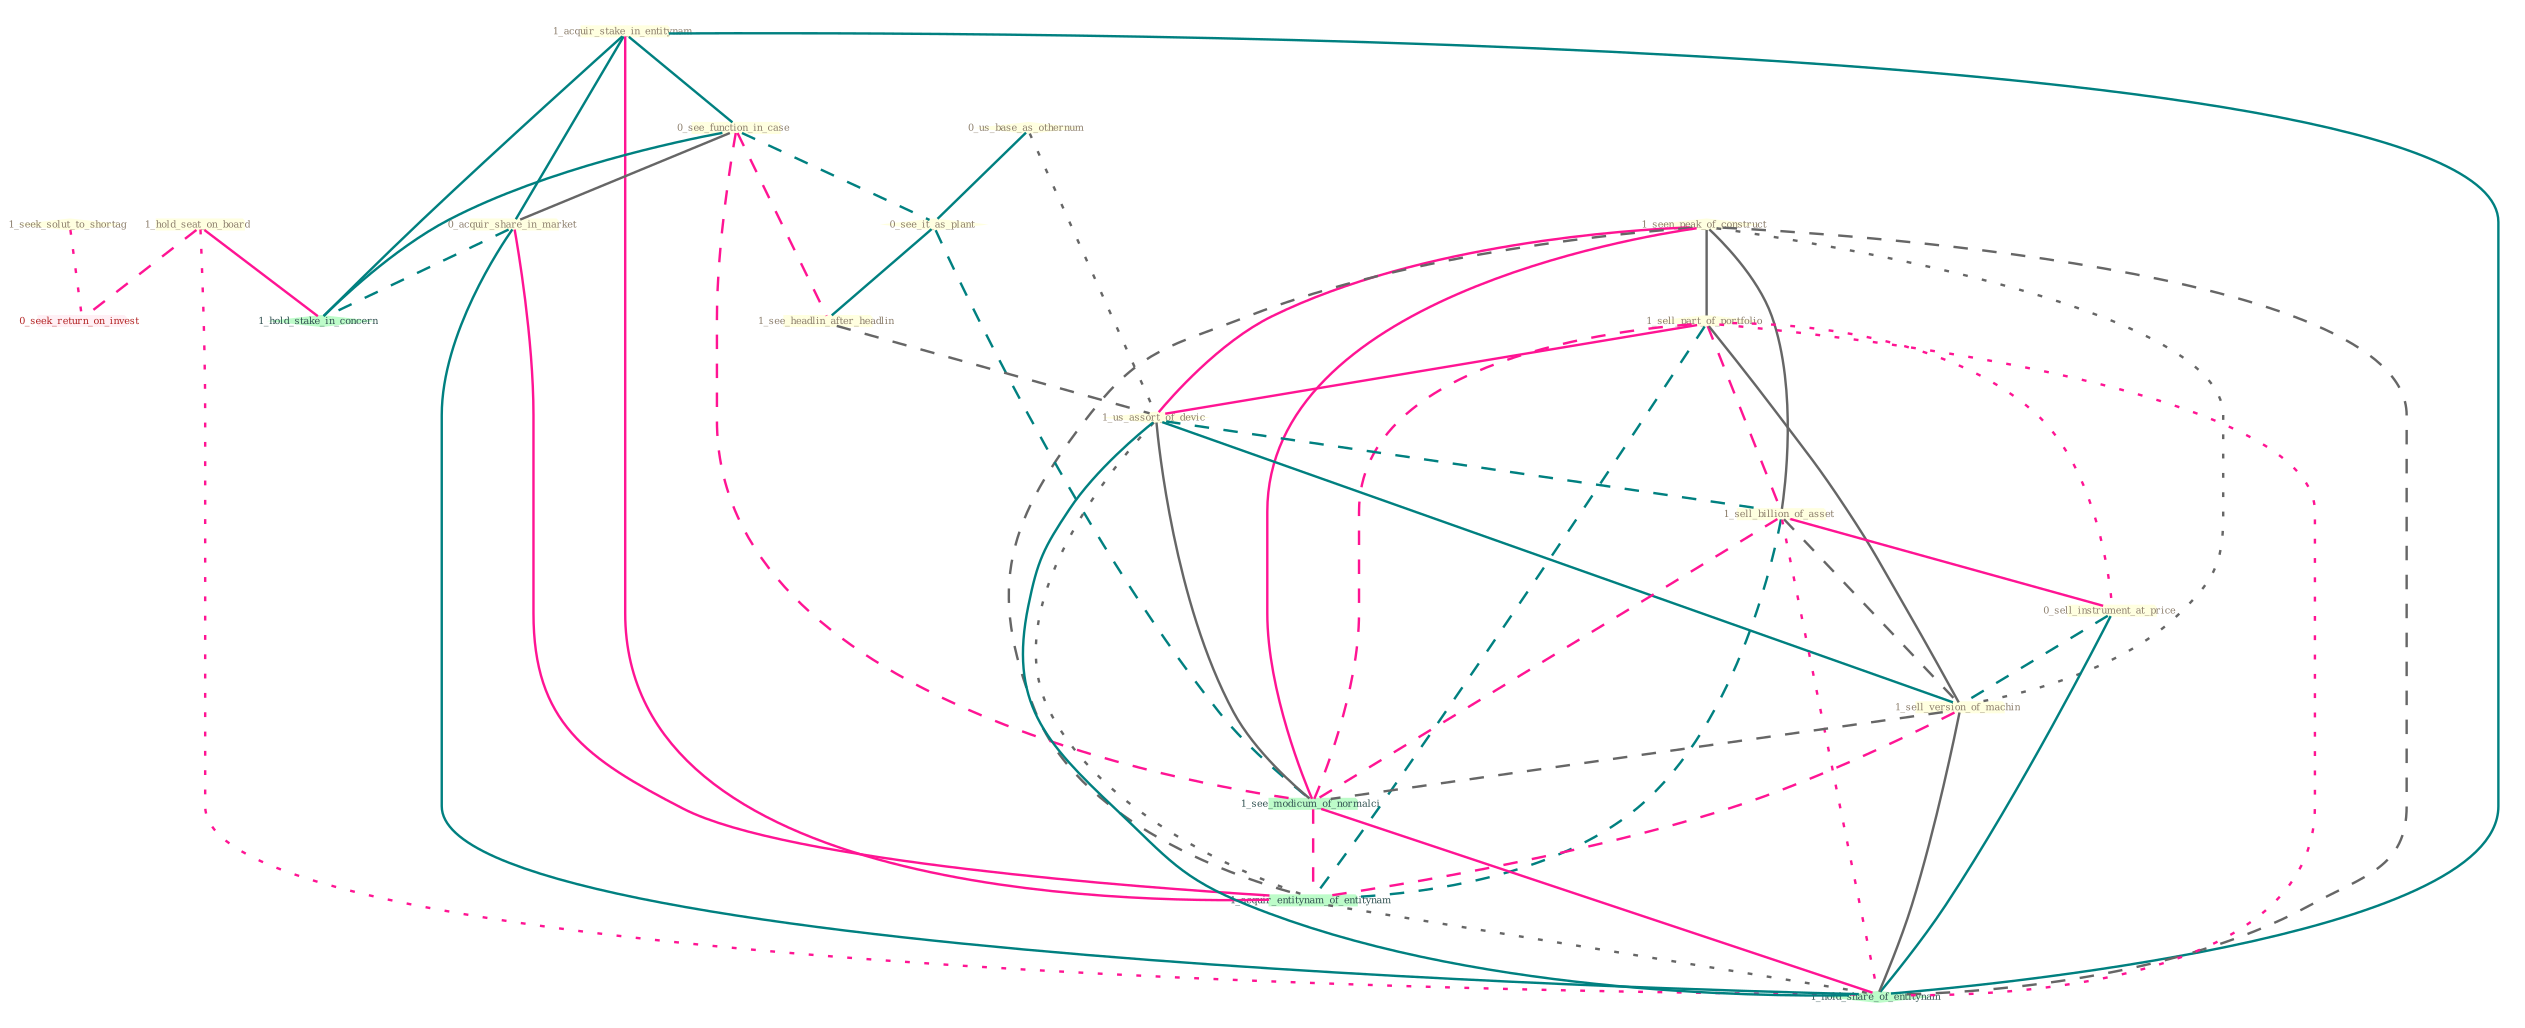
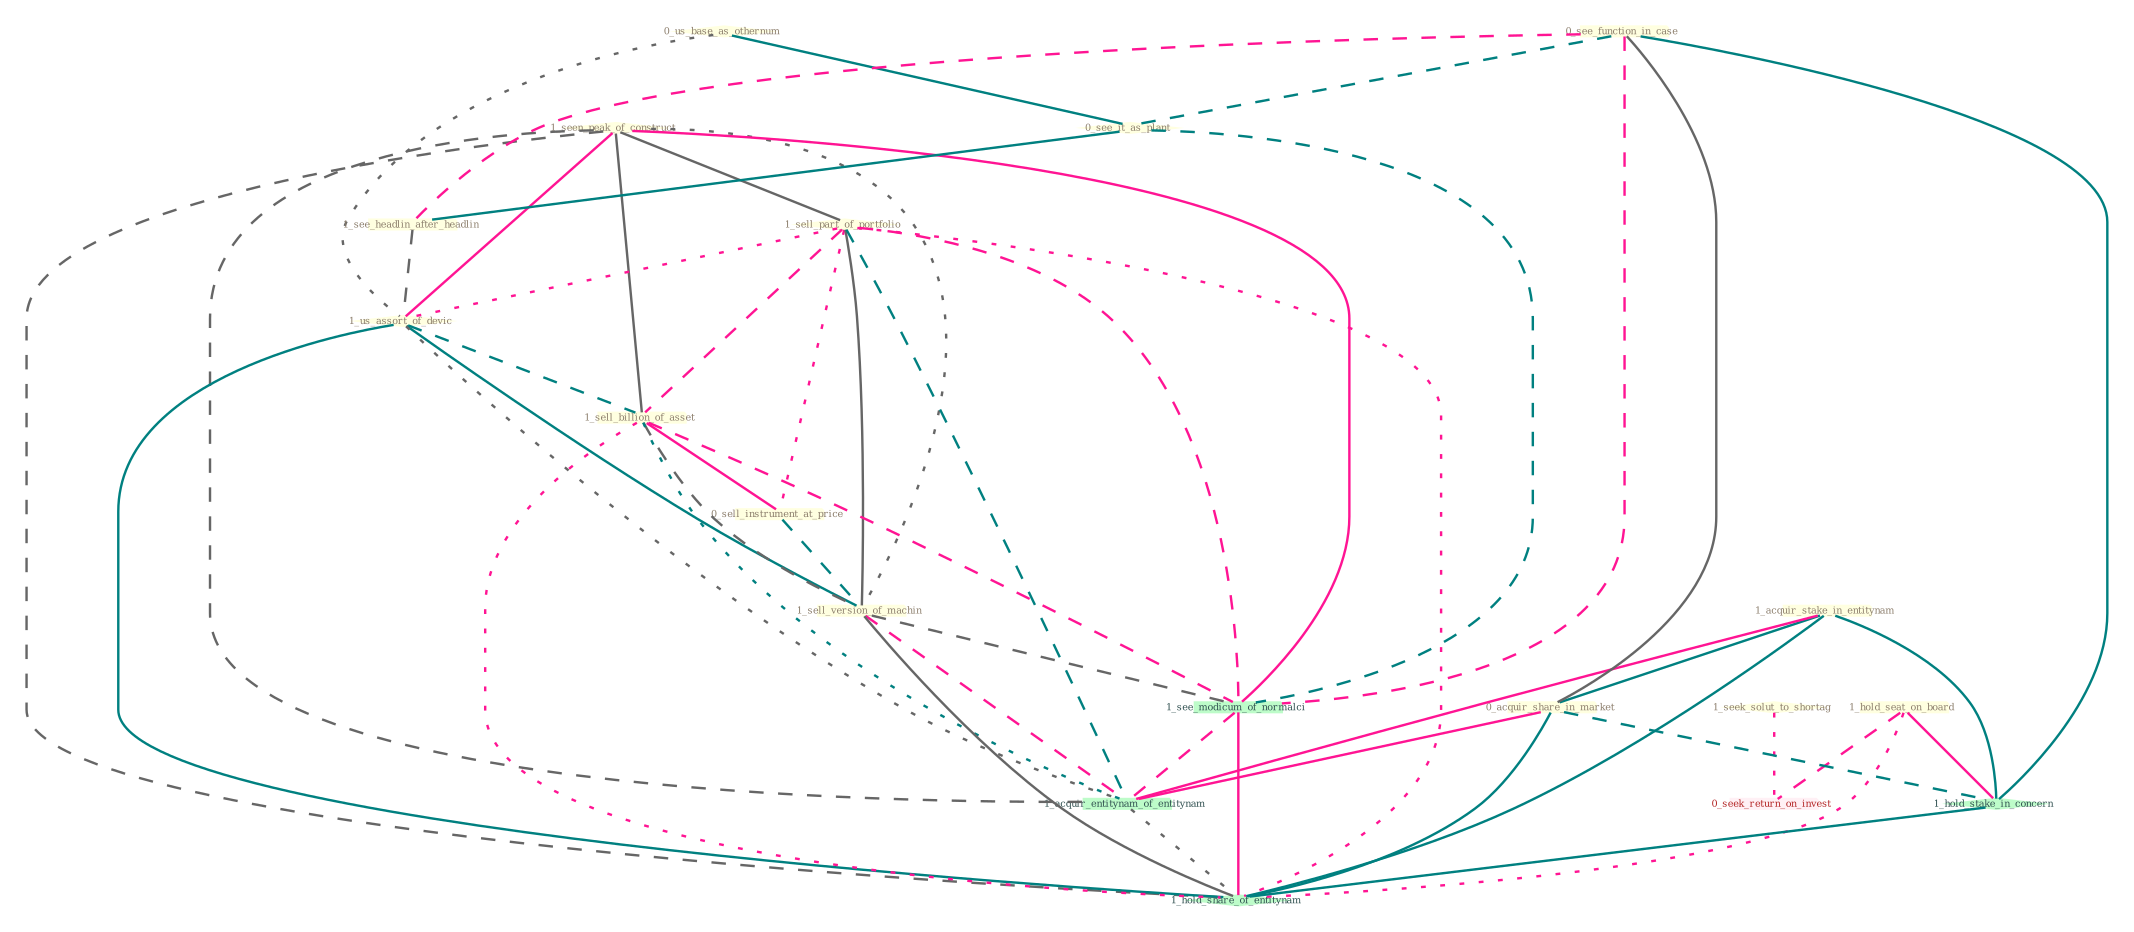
(681, 80) -> none
(1431, 369) -> (613, 275)
(1198, 626) -> none
(1648, 798) -> (845, 654)
(2005, 810) -> (1618, 852)
